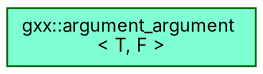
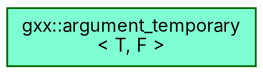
(132, 37) -> (132, 37)
